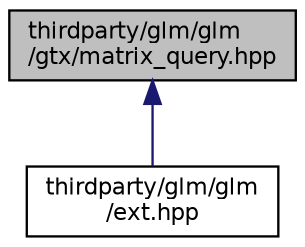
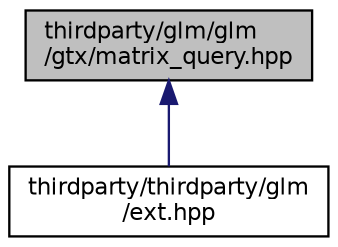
(153, 201) -> (169, 201)
